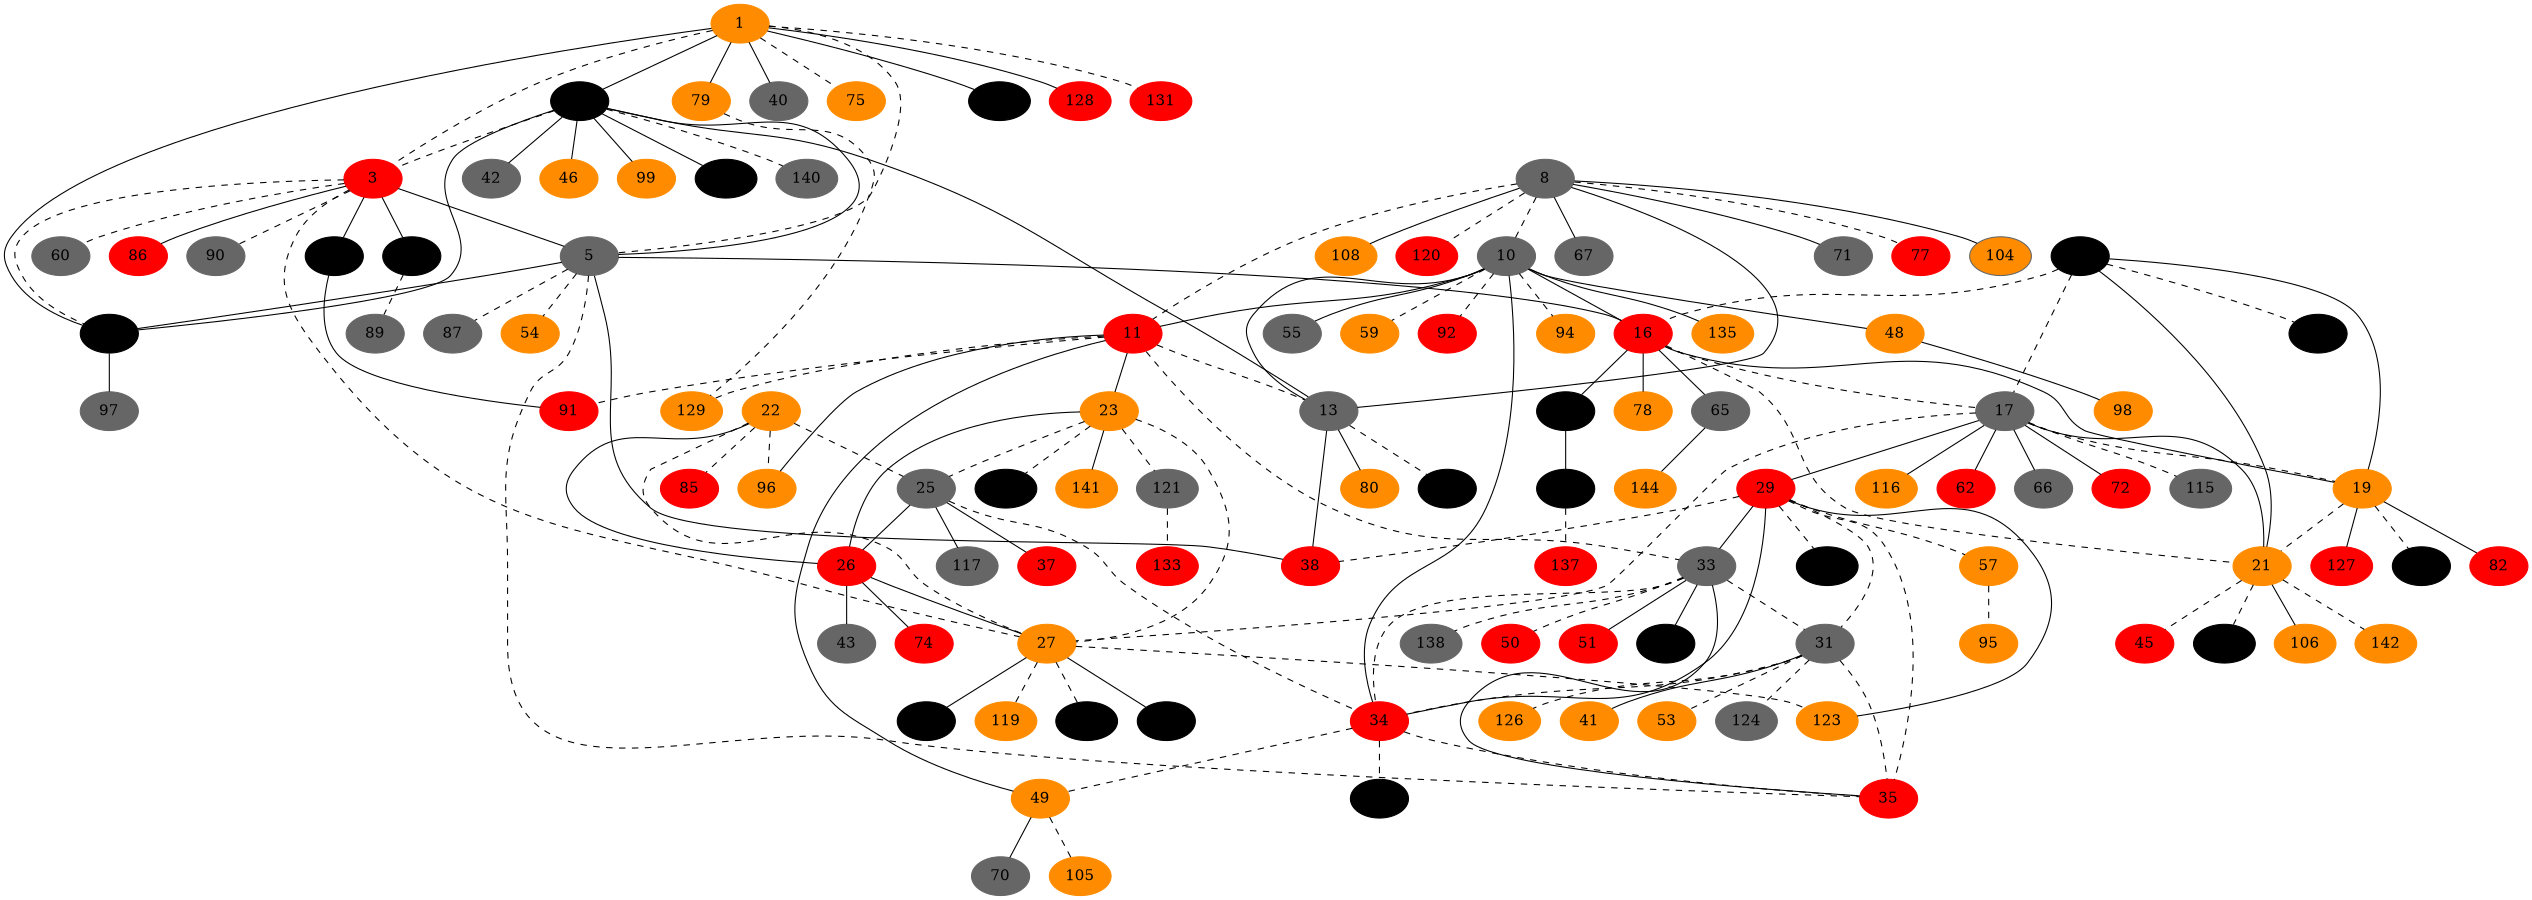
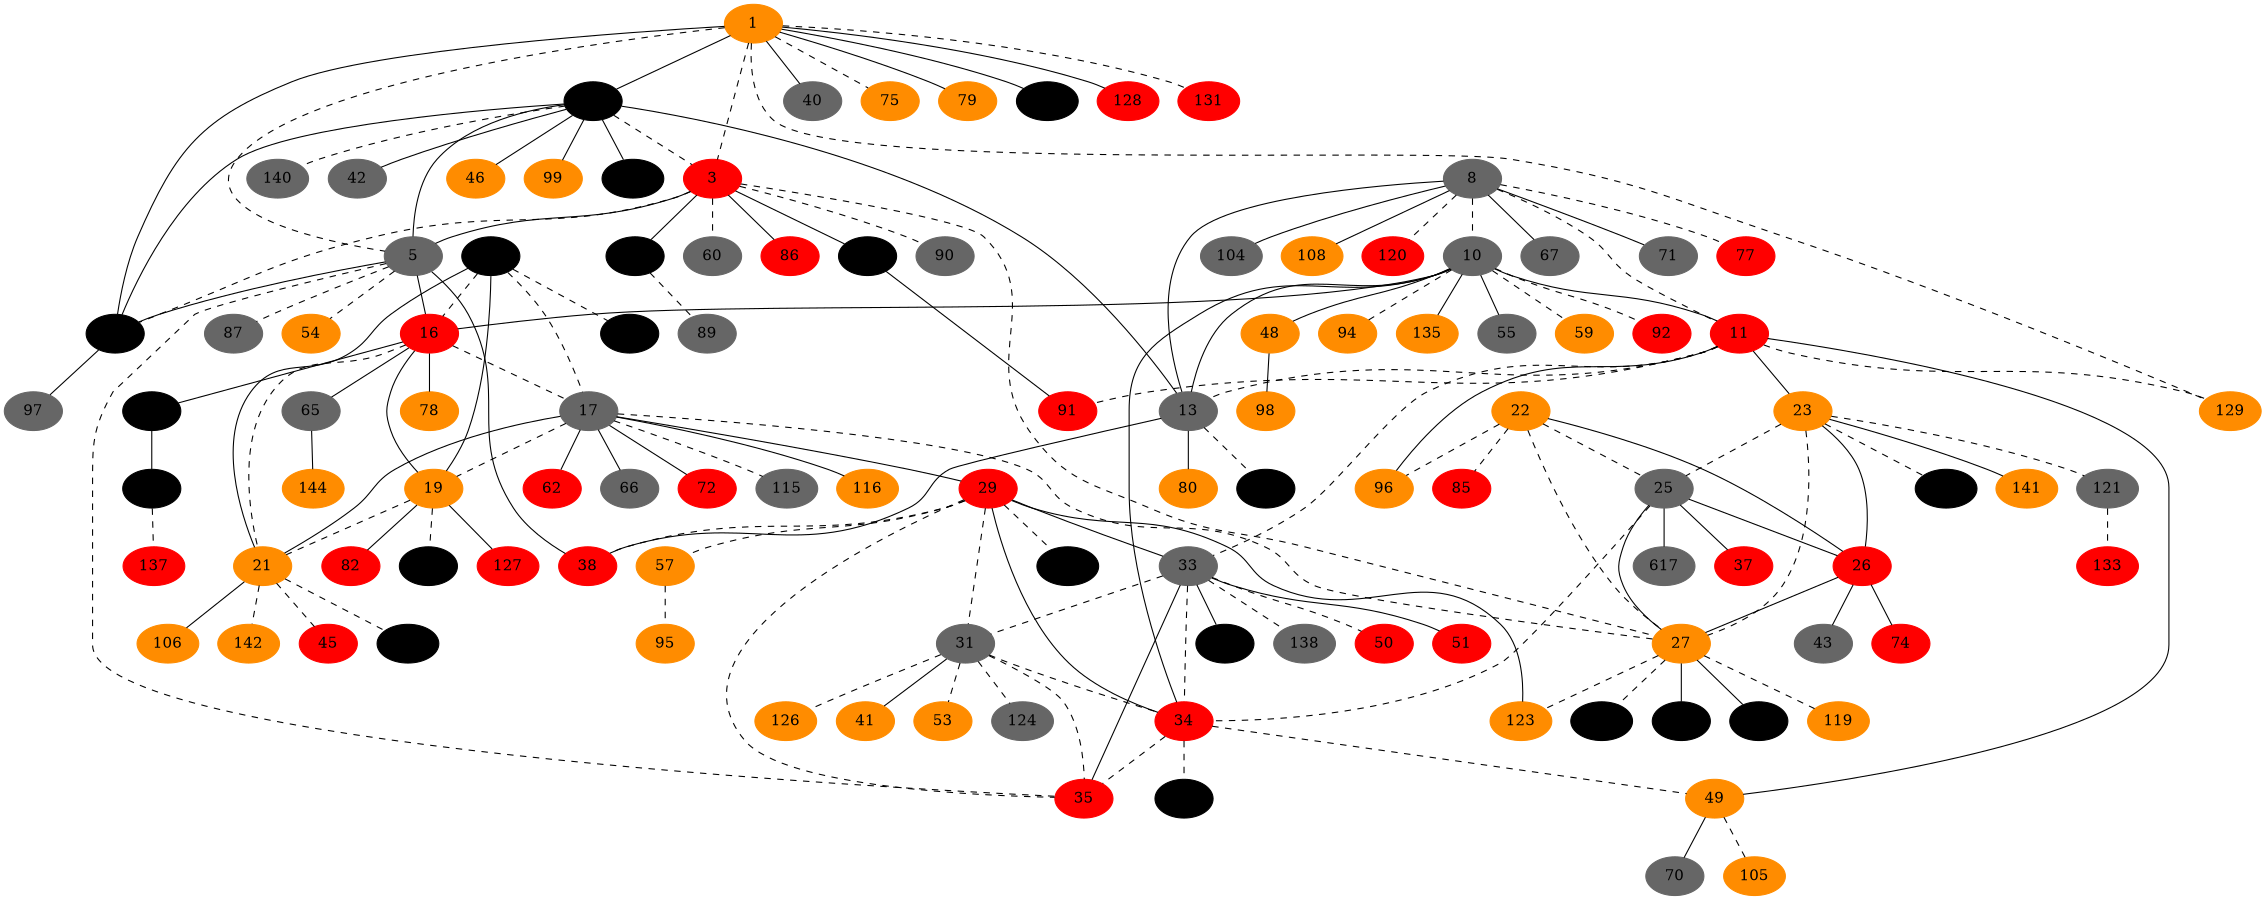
(856, 225) -> (1467, 156)
(2001, 256) -> (1231, 256)
(967, 566) -> (1664, 566)
none -> (1619, 571)
